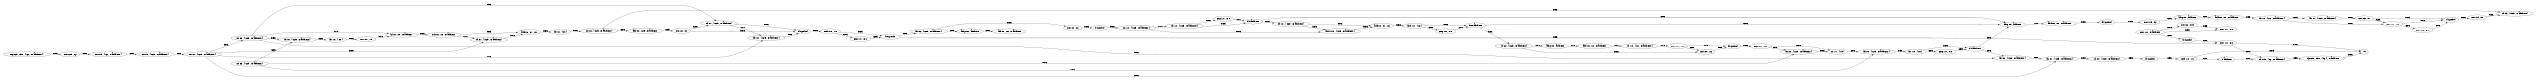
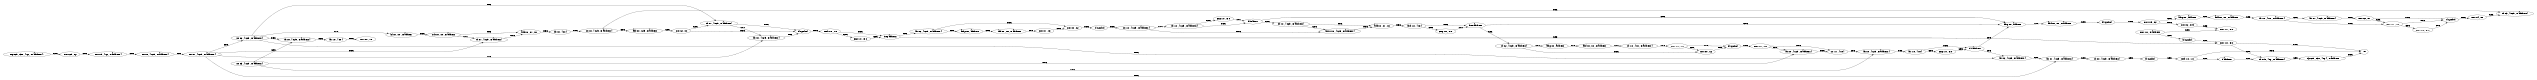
(1253, 22) -> (1253, 22)
(2169, 29) -> (2168, 24)
none -> (1045, 31)
(381, 37) -> none
(890, 37) -> (890, 37)
